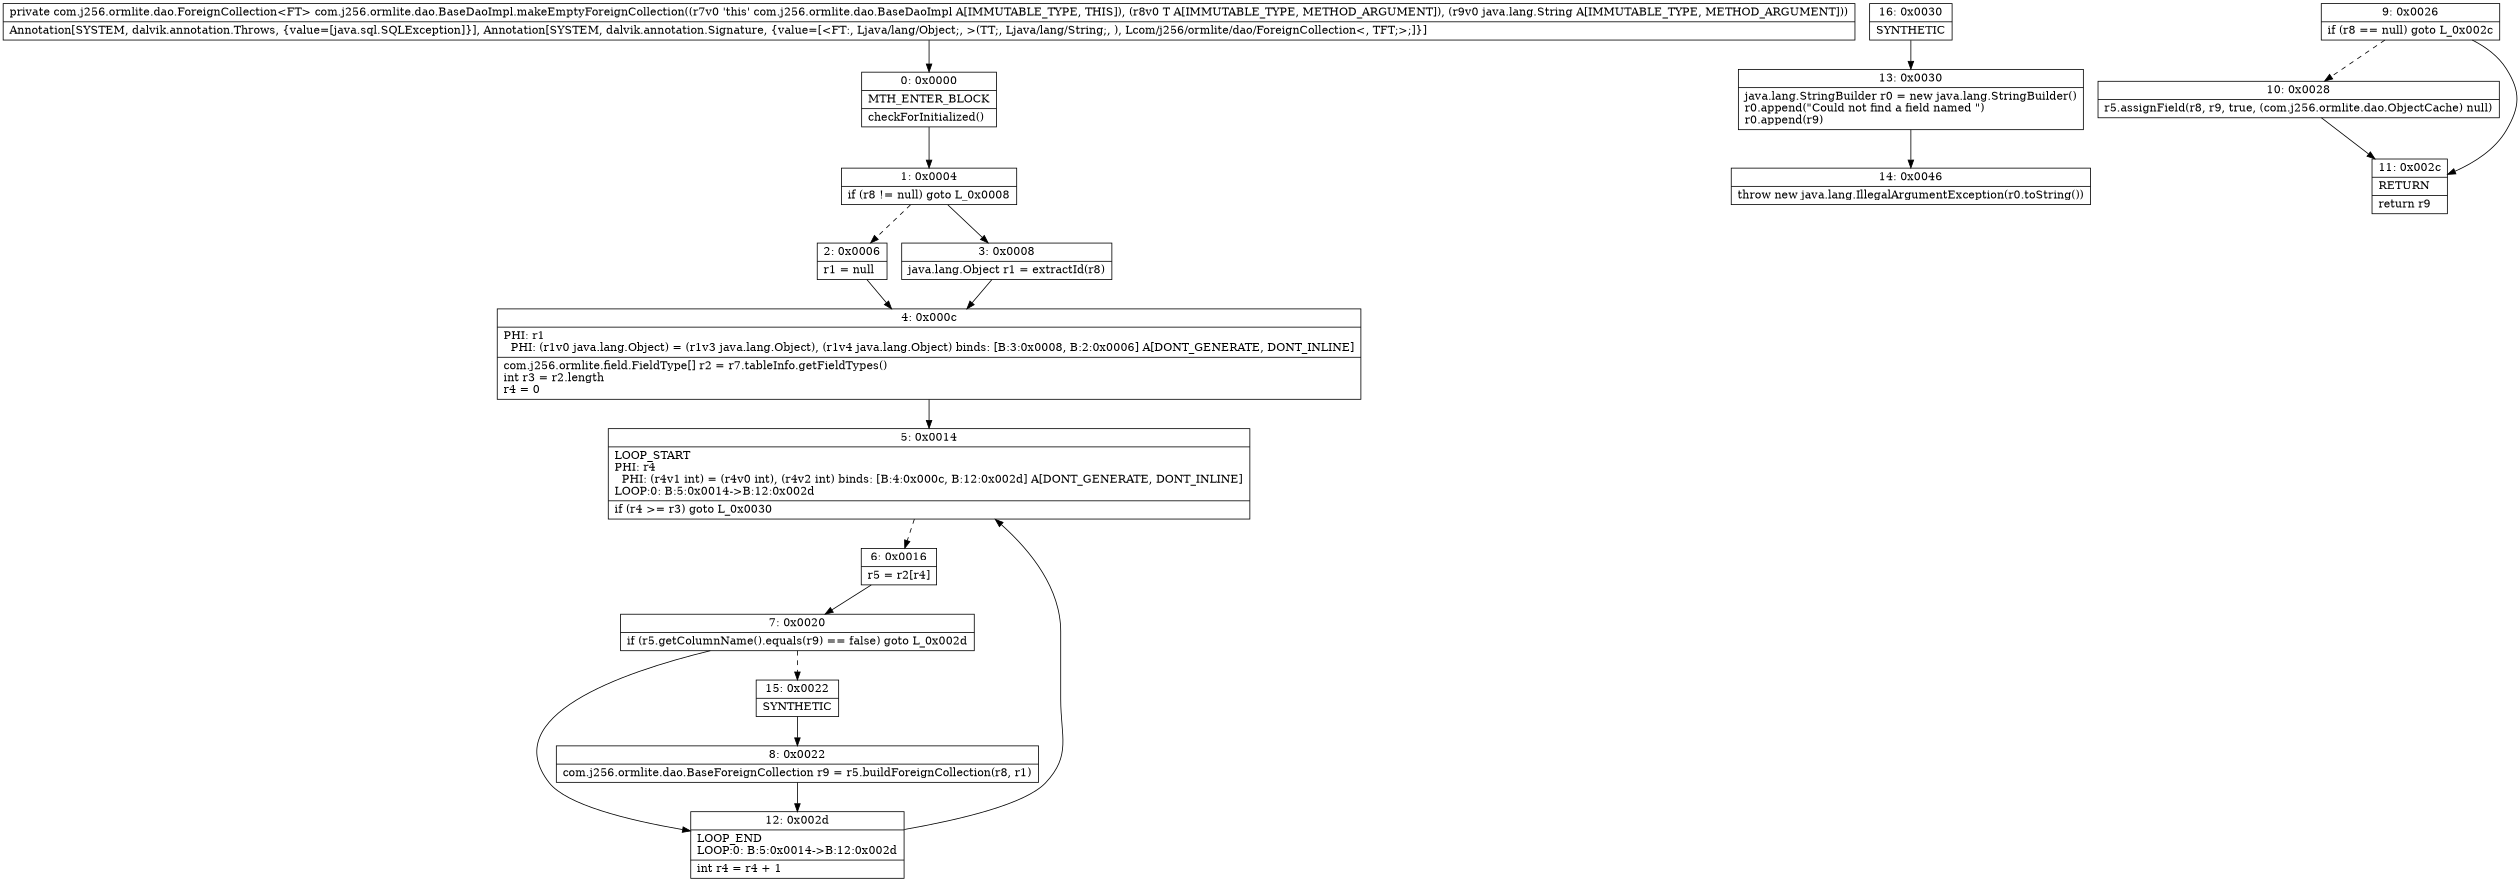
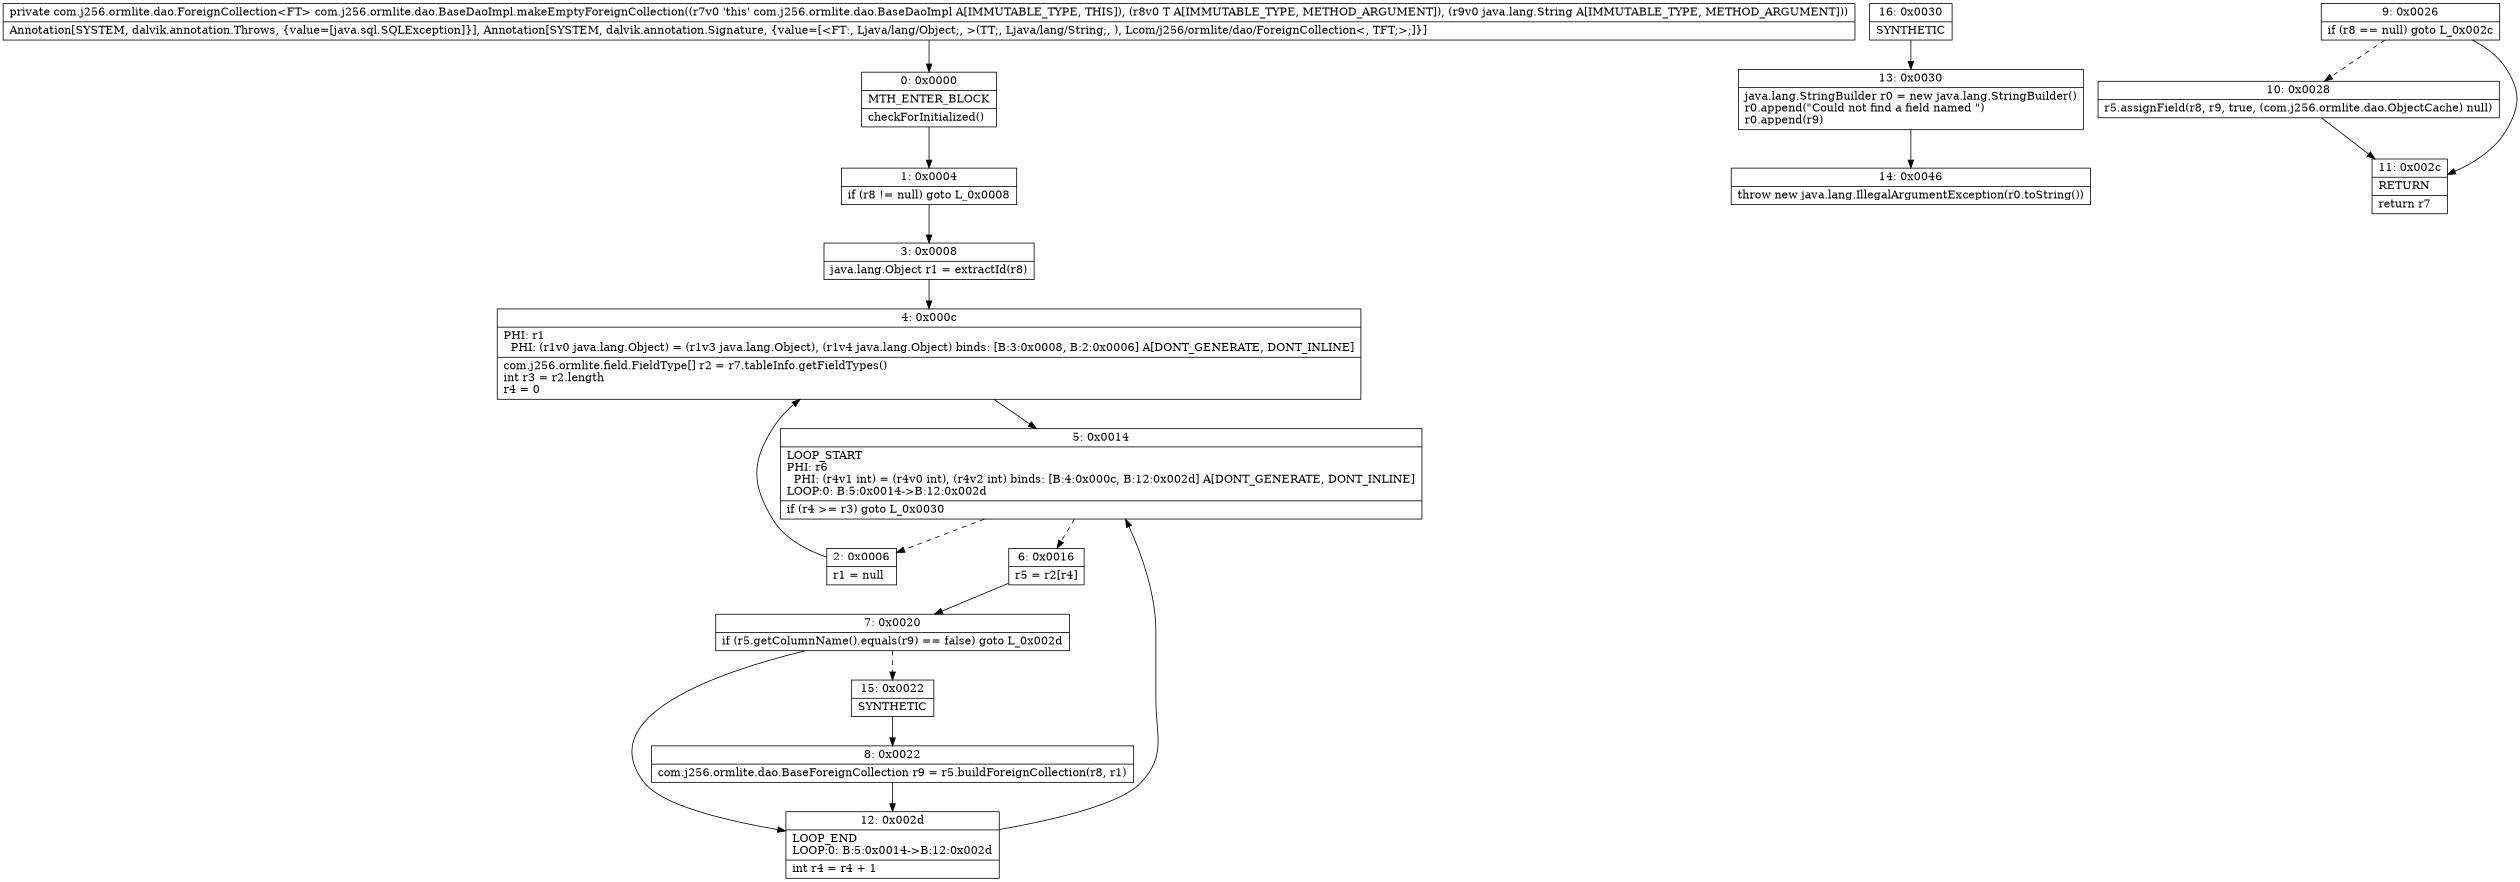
(2405, 204) -> (2405, 204)
(893, 221) -> (944, 534)
(637, 468) -> (809, 468)
